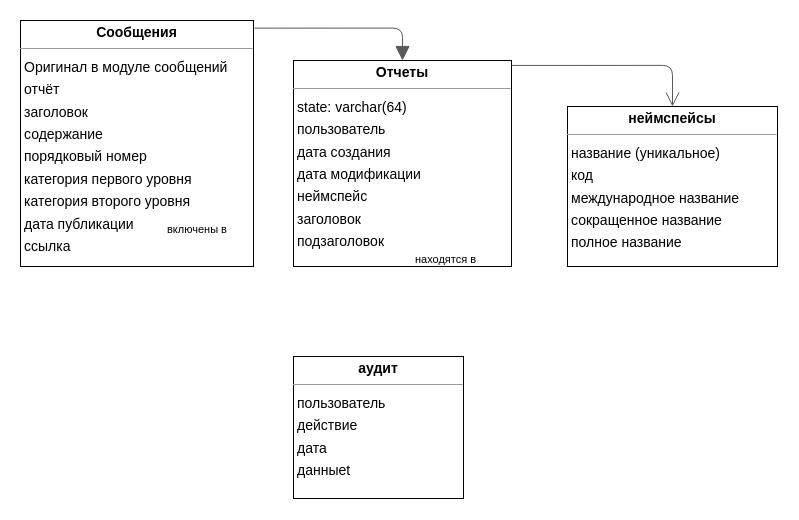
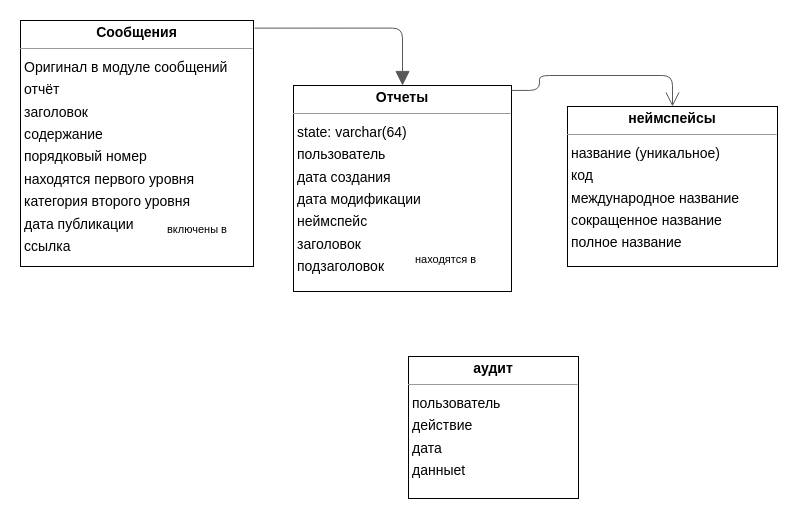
(121, 105) -> (121, 105)
(403, 164) -> (403, 189)
(379, 428) -> (494, 428)
